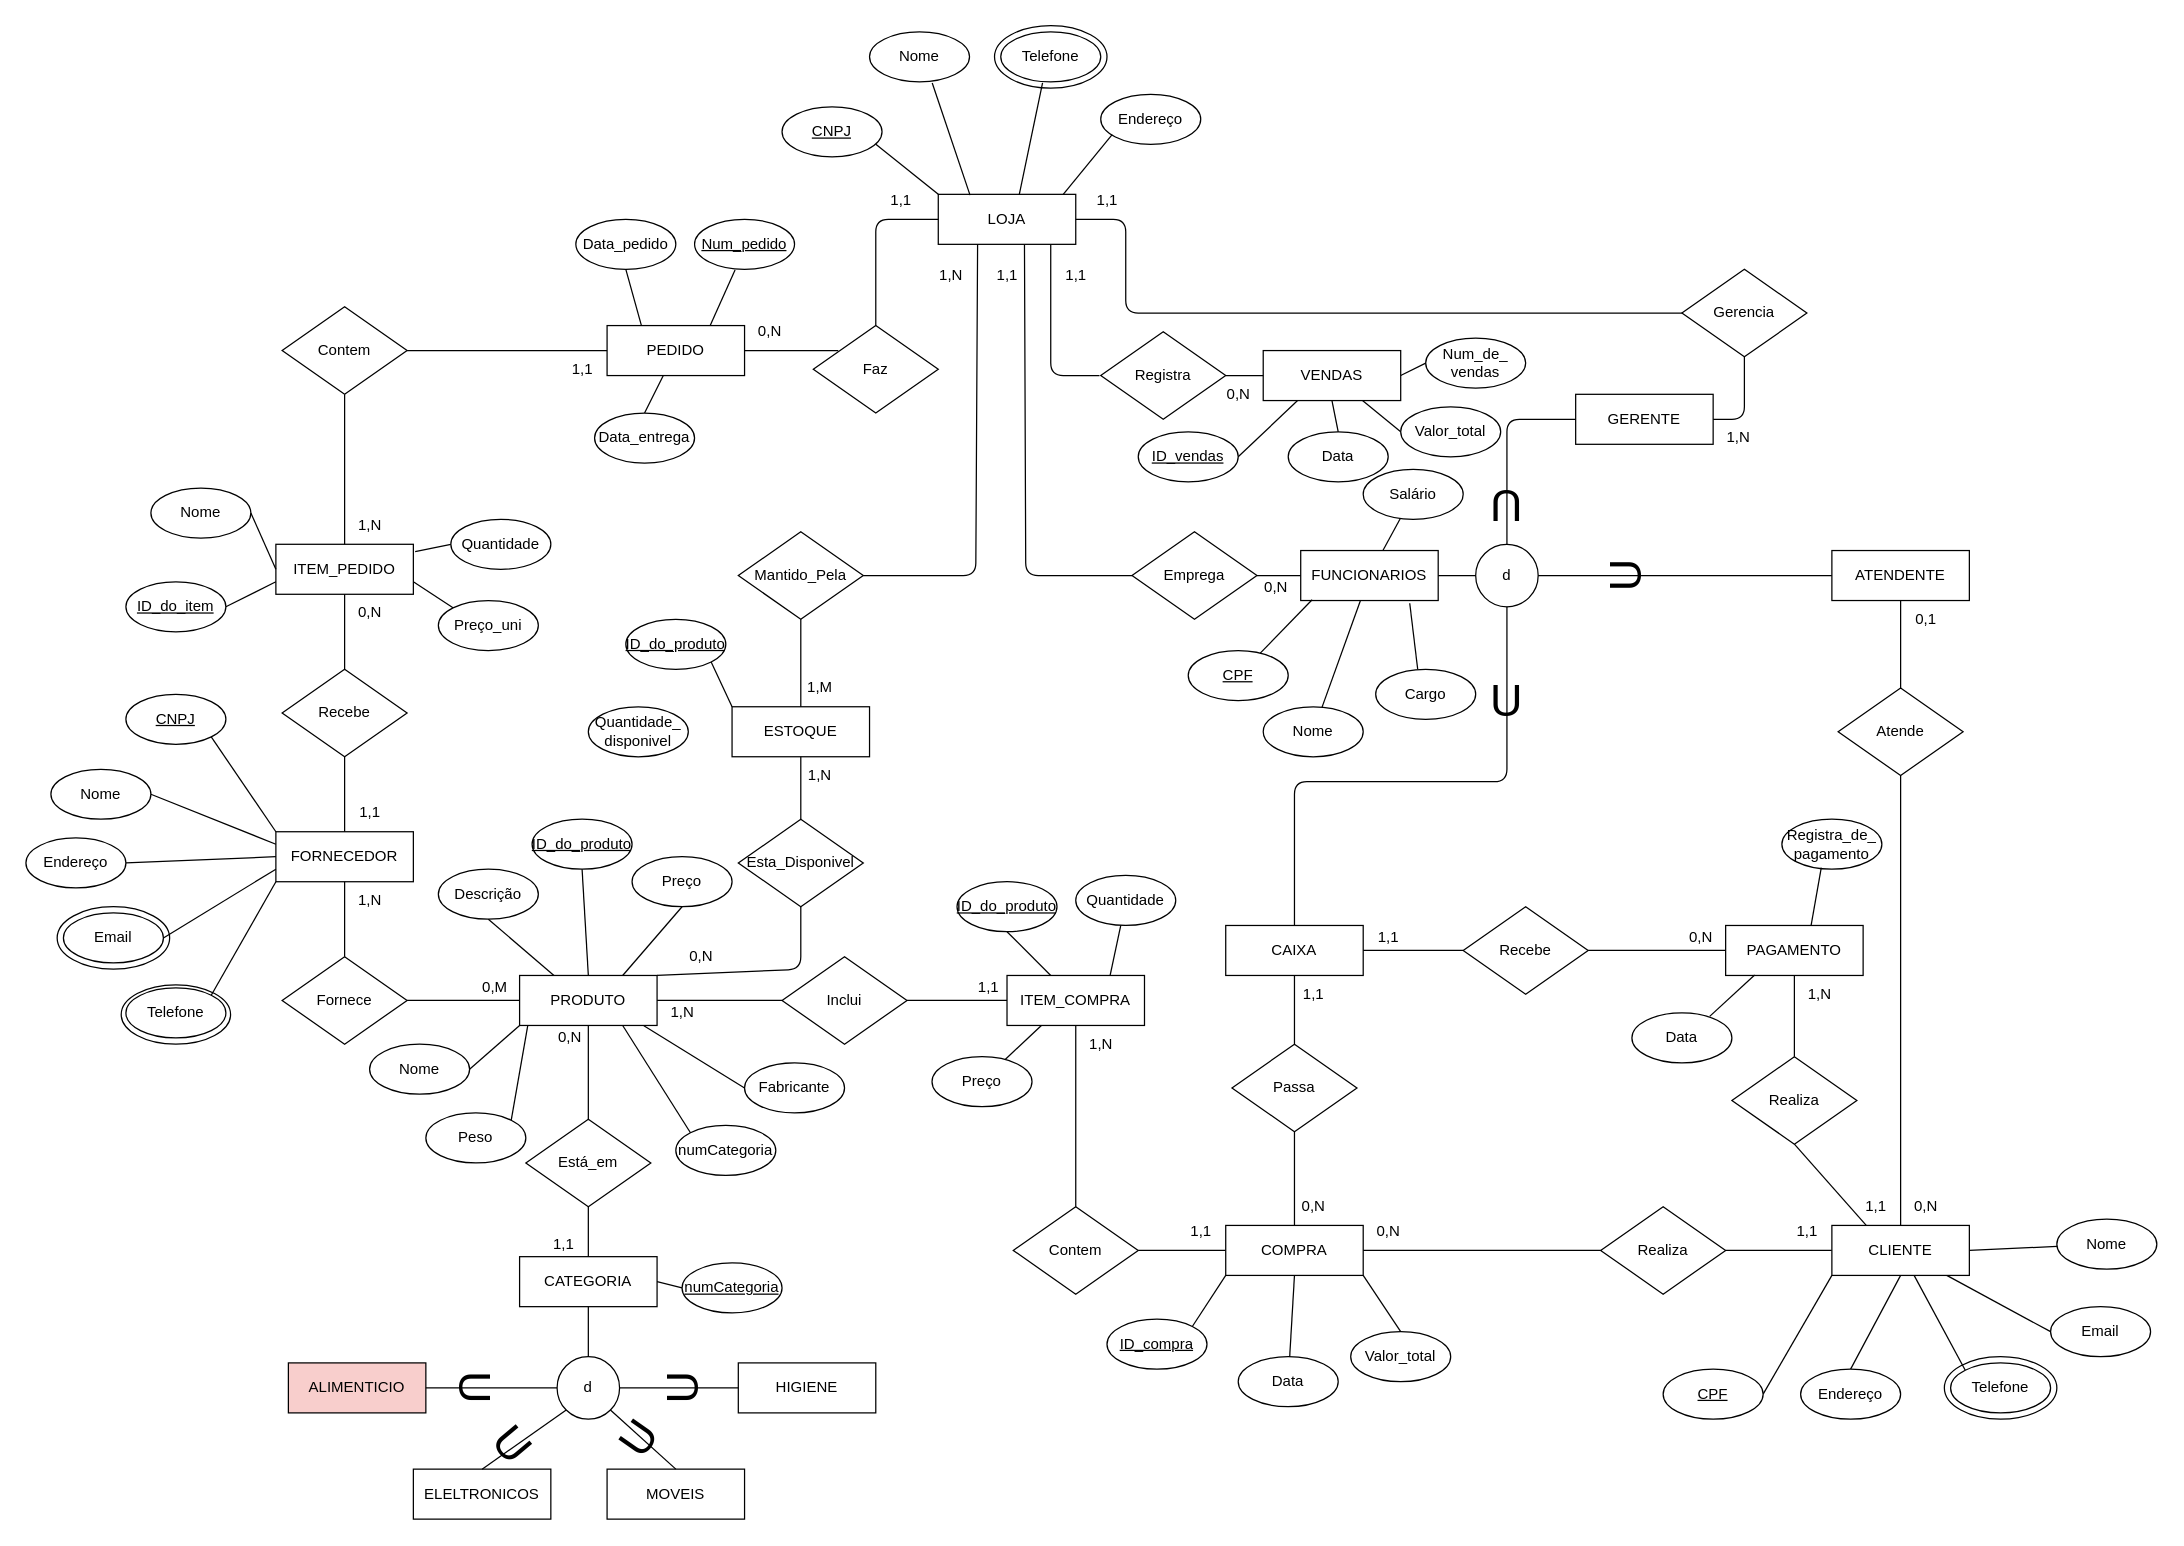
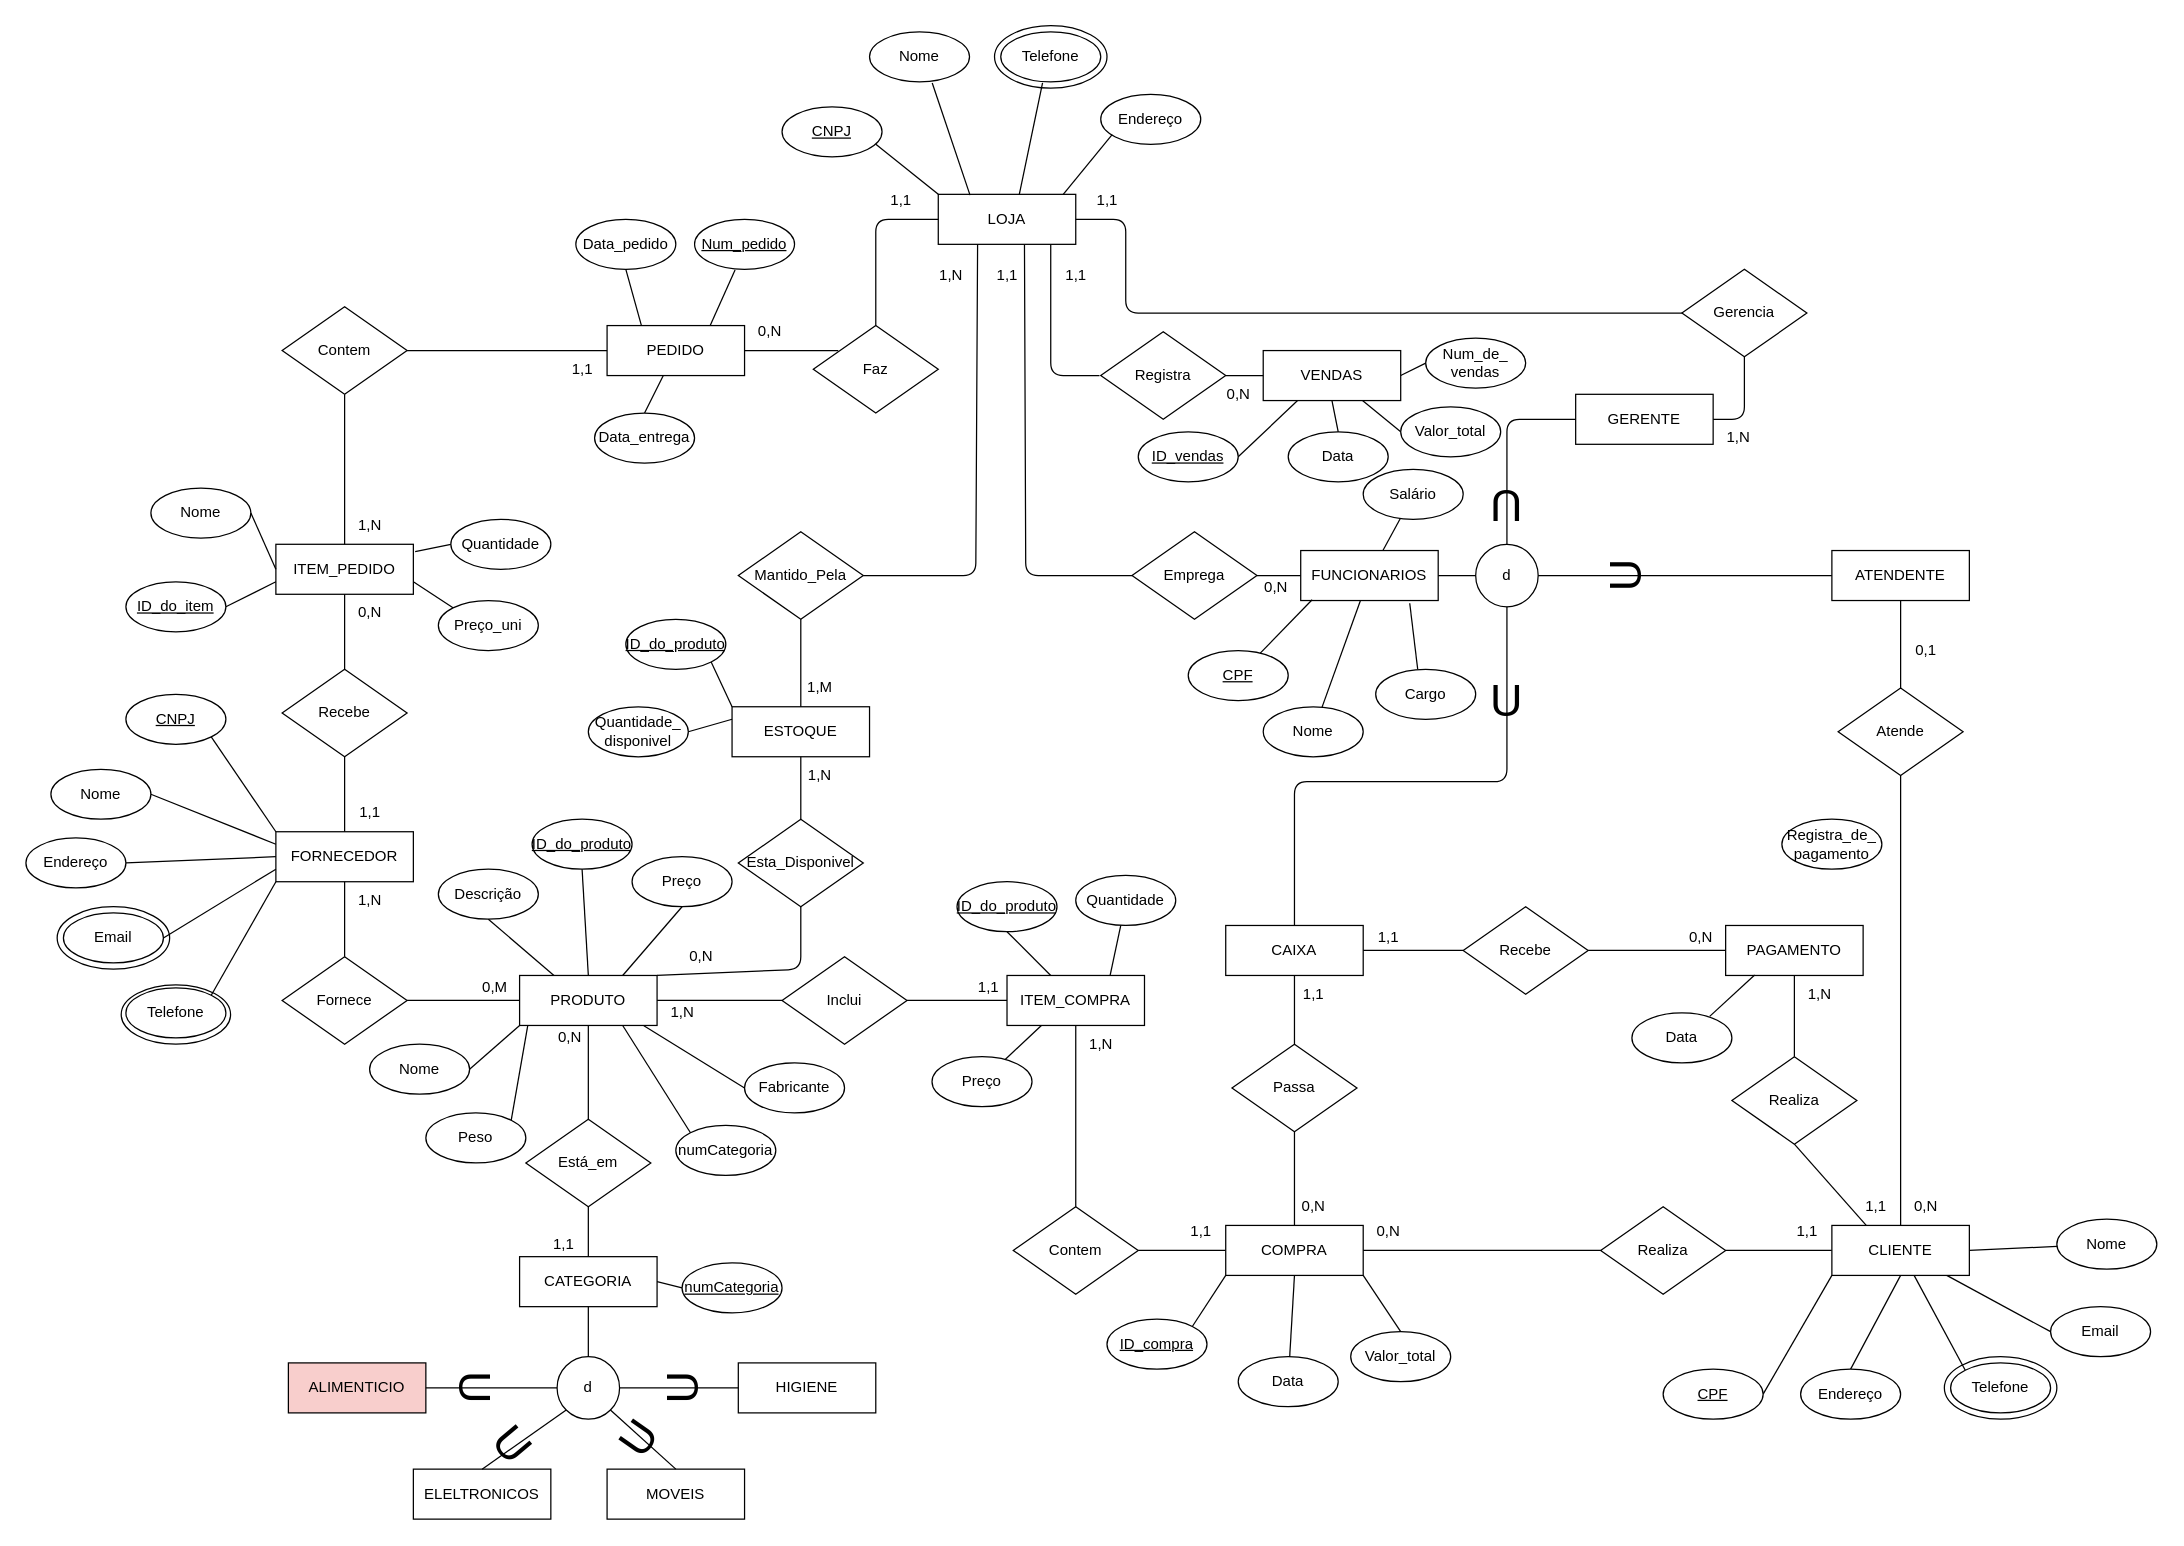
(1926, 619) -> (1926, 651)
none -> (710, 725)
(1816, 897) -> none
